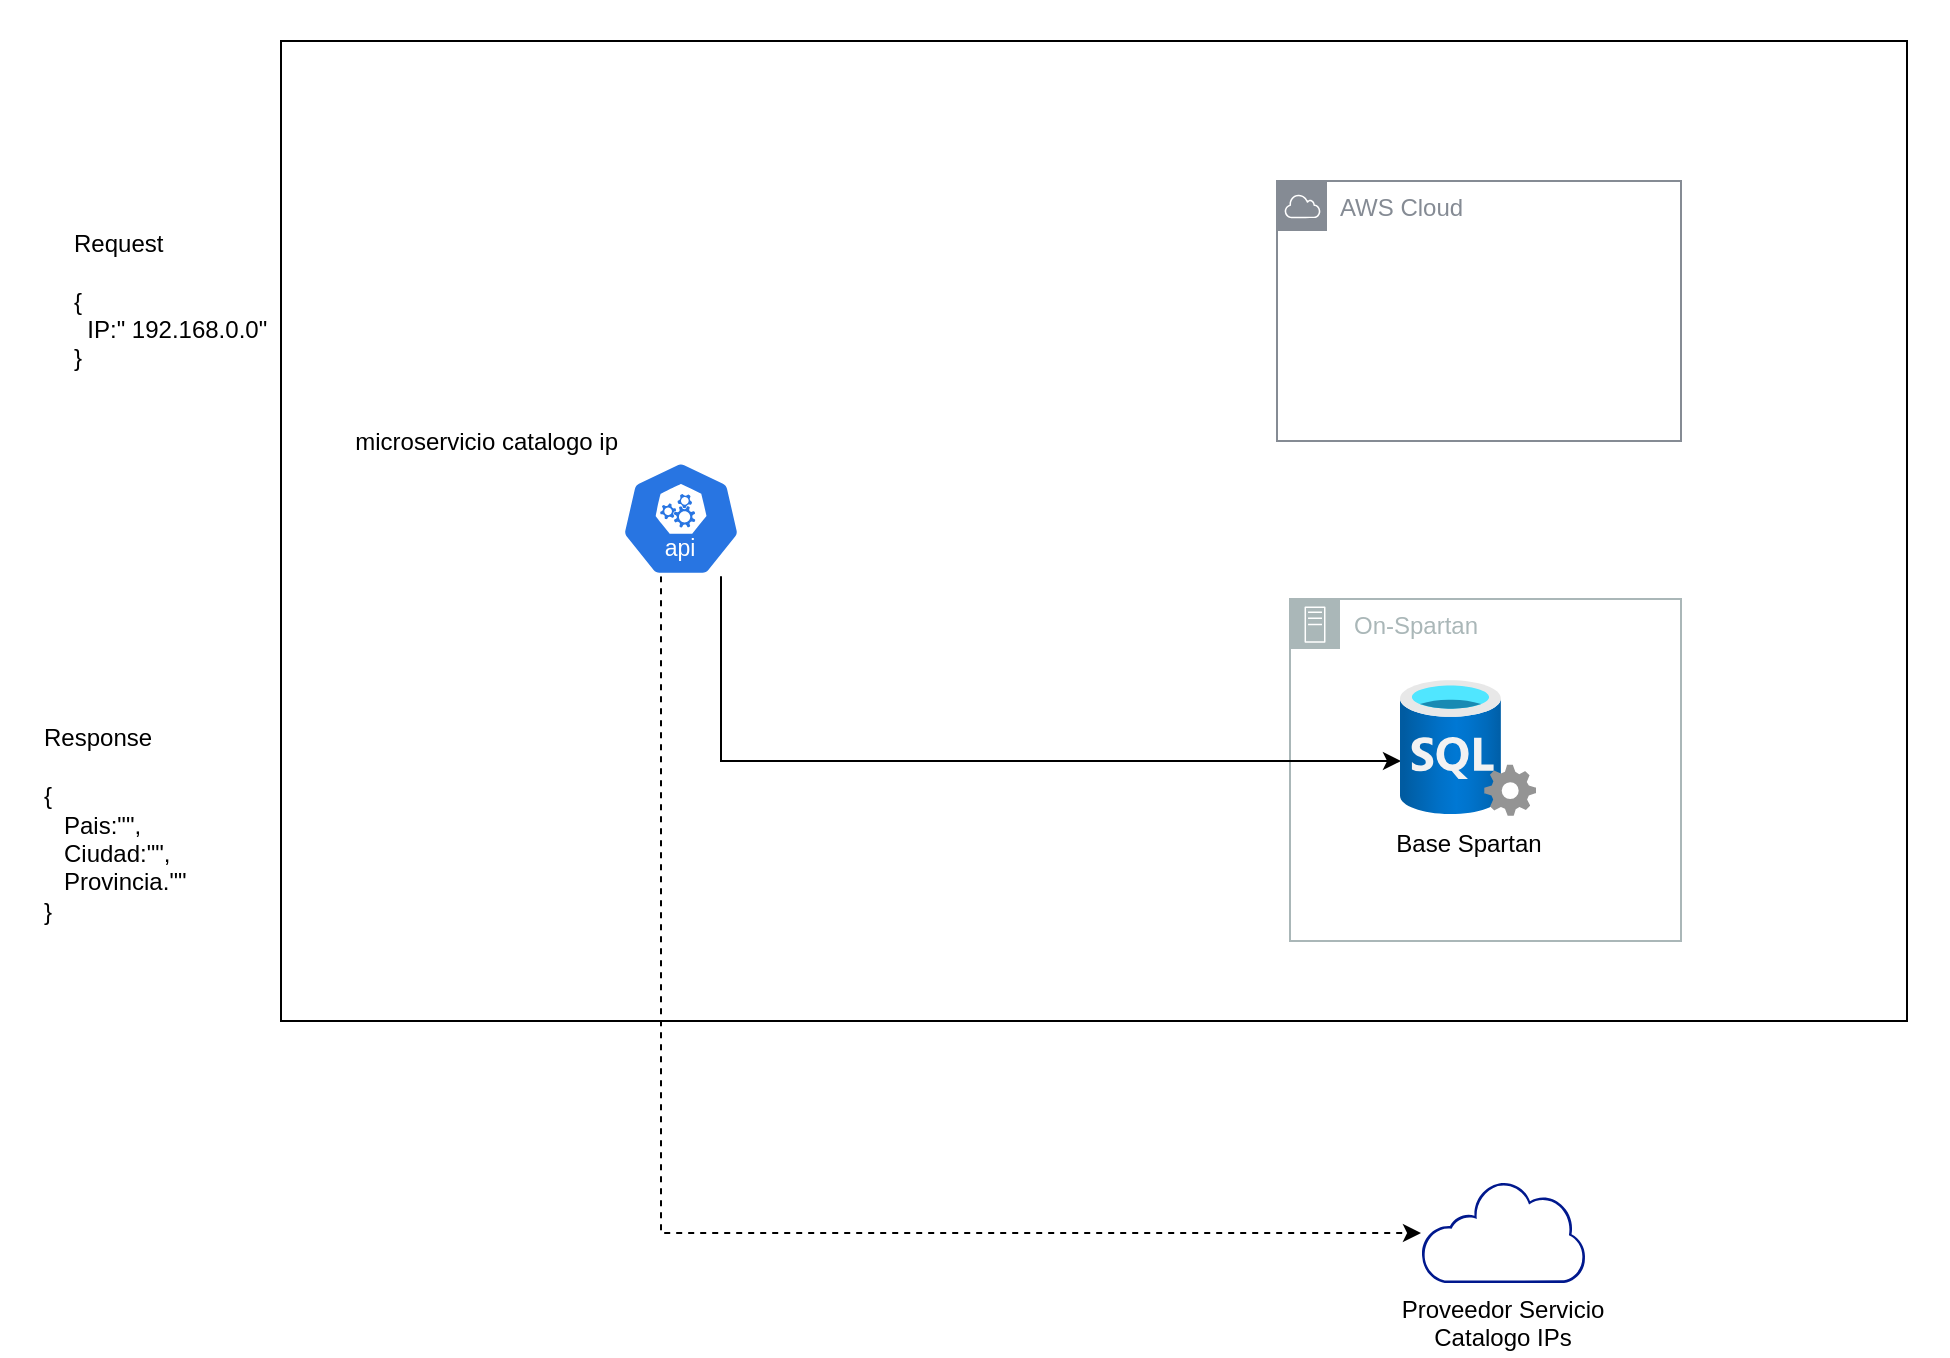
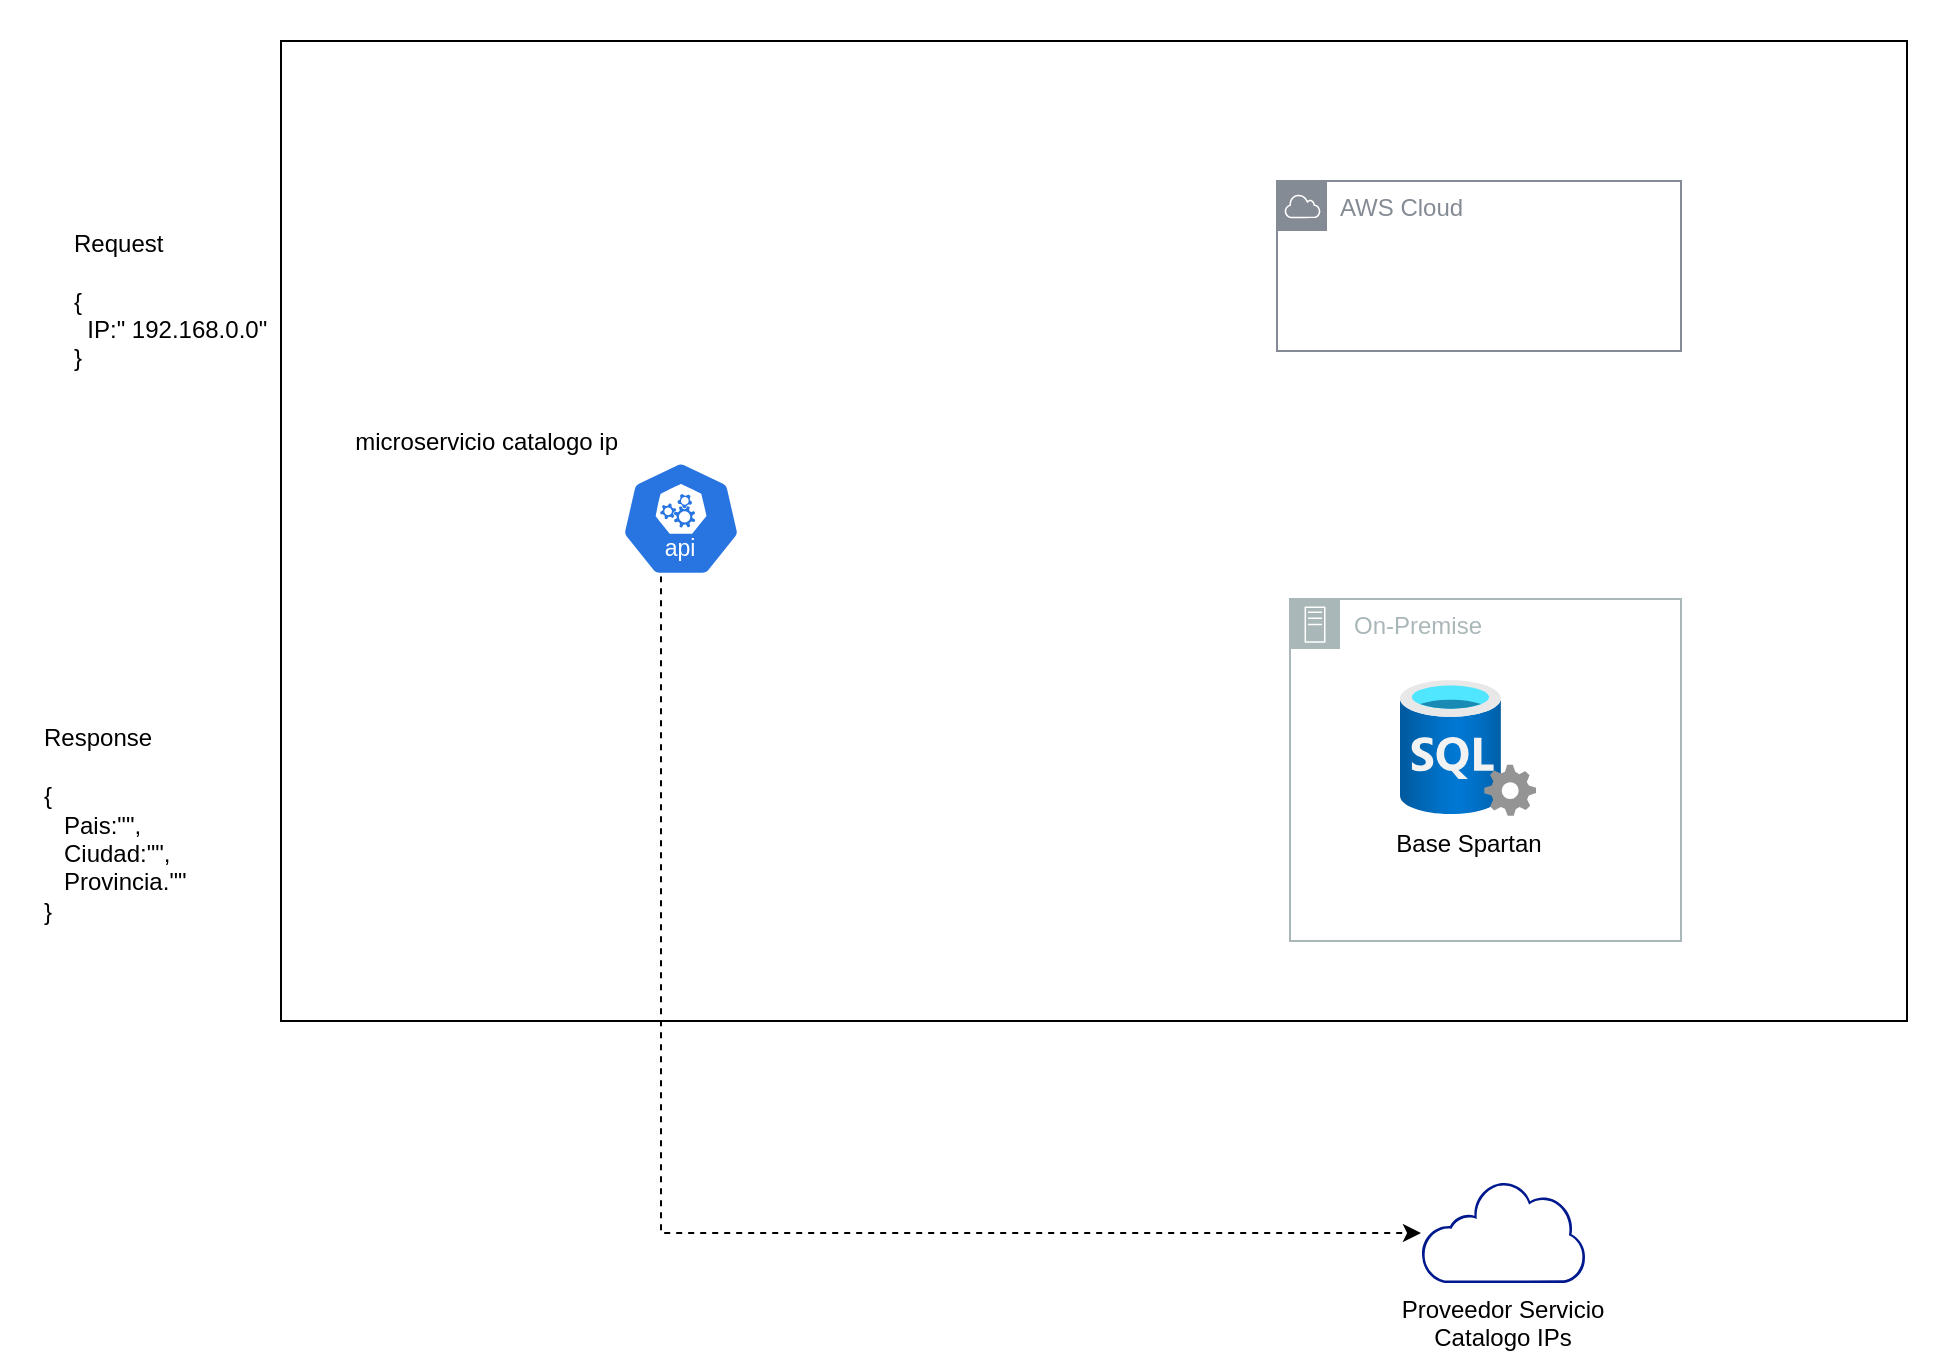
(1479, 311) -> (1479, 266)
(1422, 627) -> (1419, 627)
(962, 761) -> none
